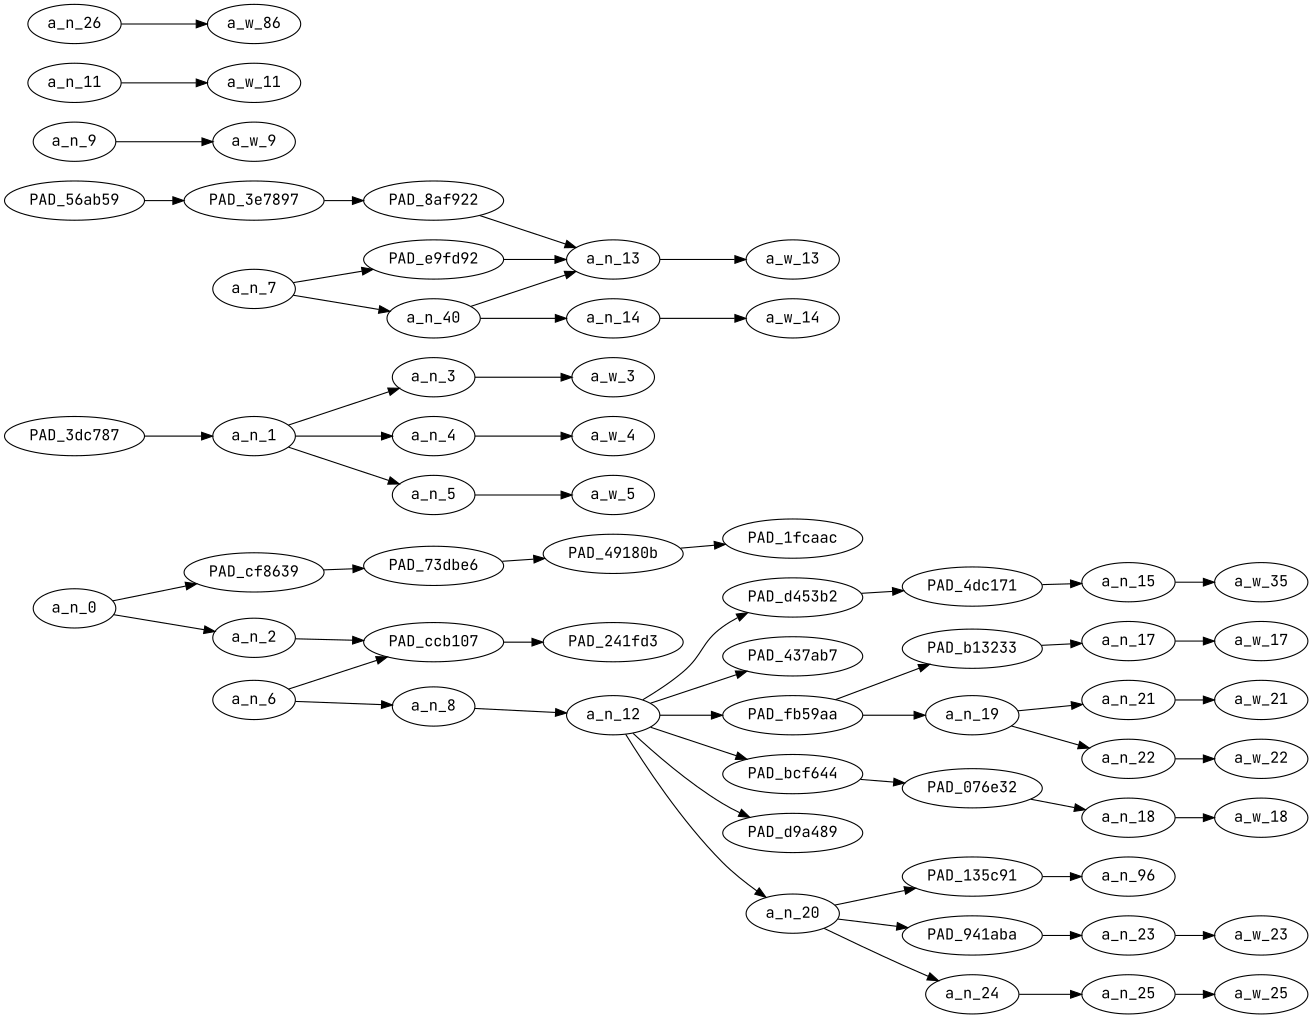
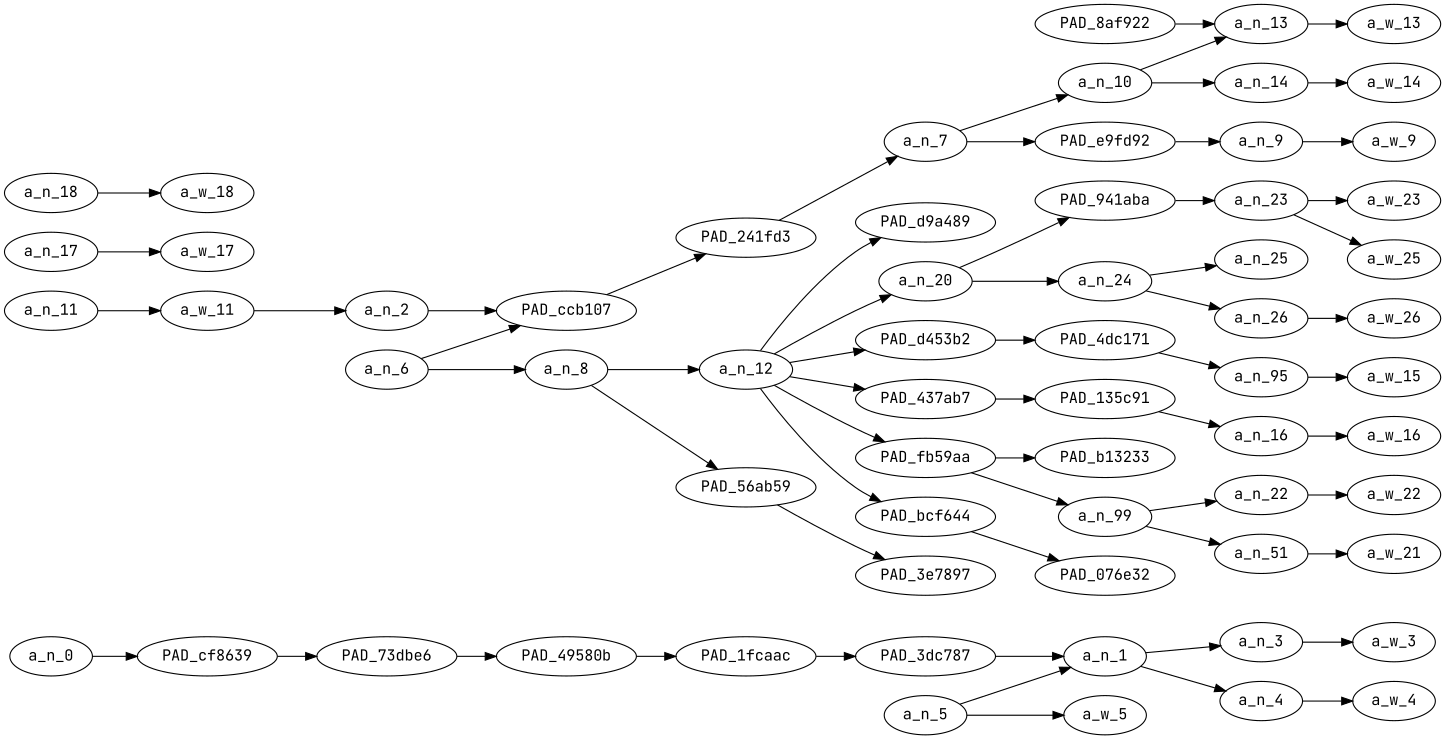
(254, 24) -> (1394, 318)
none -> (833, 191)
(338, 201) -> none
(529, 259) -> (1192, 142)
none -> (1178, 299)
(434, 318) -> (1105, 83)
none -> (650, 424)
none -> (1394, 436)
(339, 464) -> (1010, 688)
(613, 554) -> (566, 656)
(1128, 582) -> (1261, 377)
(1261, 582) -> (1394, 377)
(159, 622) -> (294, 311)
(1056, 645) -> none
none -> (830, 656)
(1128, 700) -> (1261, 554)
(972, 715) -> (1105, 517)
(1053, 803) -> none
(1128, 877) -> (1261, 436)
(870, 898) -> (1010, 399)
(1189, 994) -> (1323, 228)
